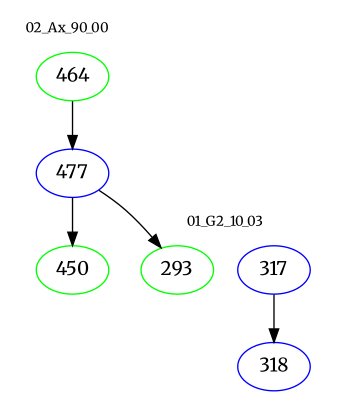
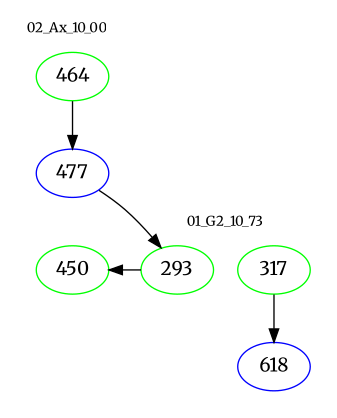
(68, 29) -> (68, 29)
(73, 215) -> (132, 270)
(226, 222) -> (226, 222)
(274, 270) -> (274, 270)
(274, 367) -> (274, 367)
